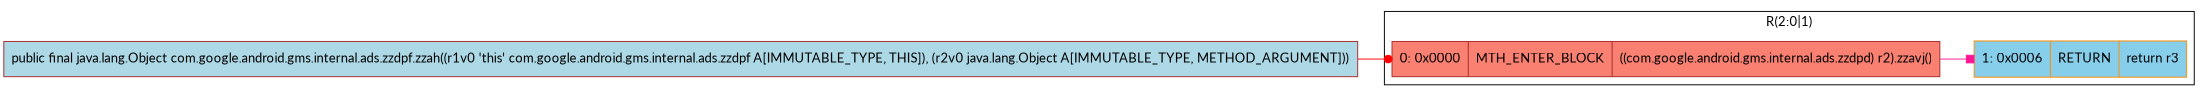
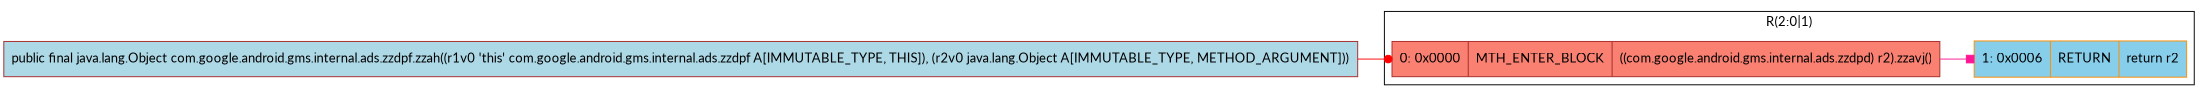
(2153, 59) -> (2153, 59)
